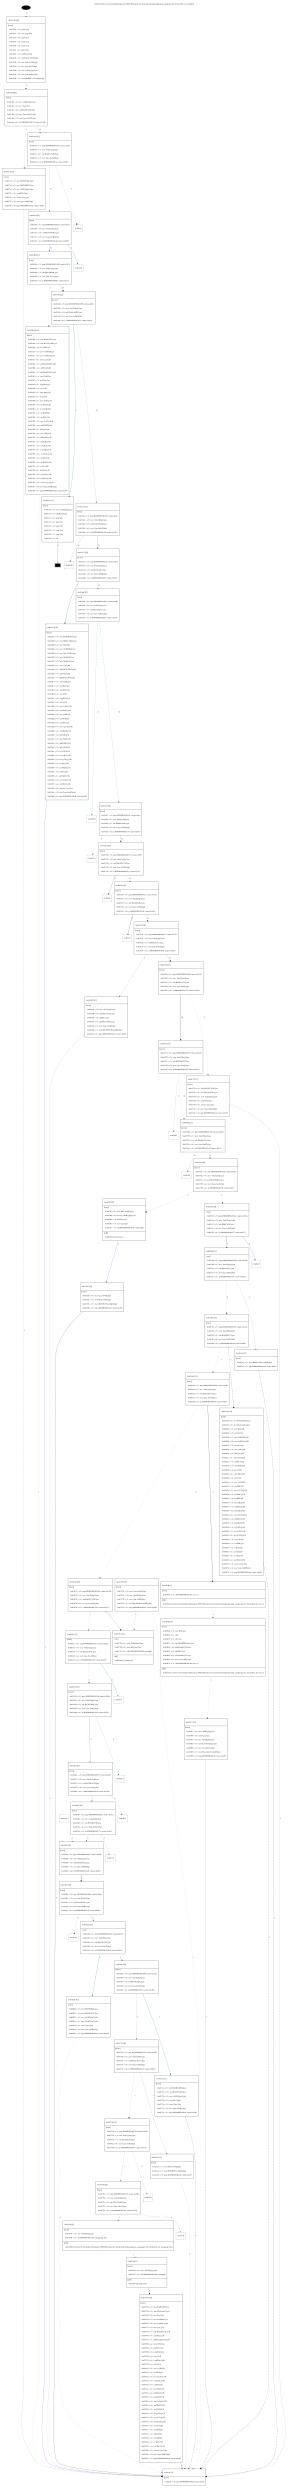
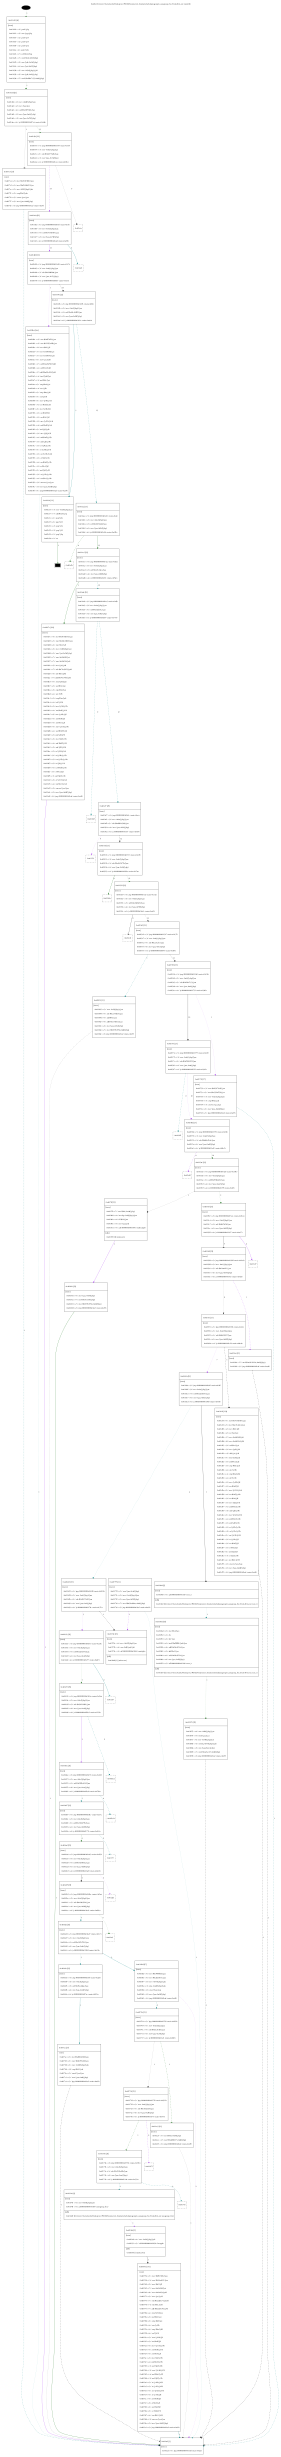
(68, 1832) -> (106, 1883)
(136, 2016) -> (157, 2005)
